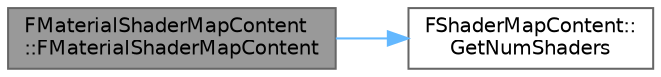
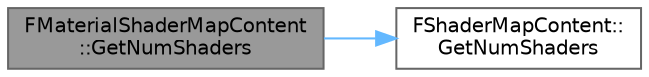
(172, 38) -> (166, 38)
